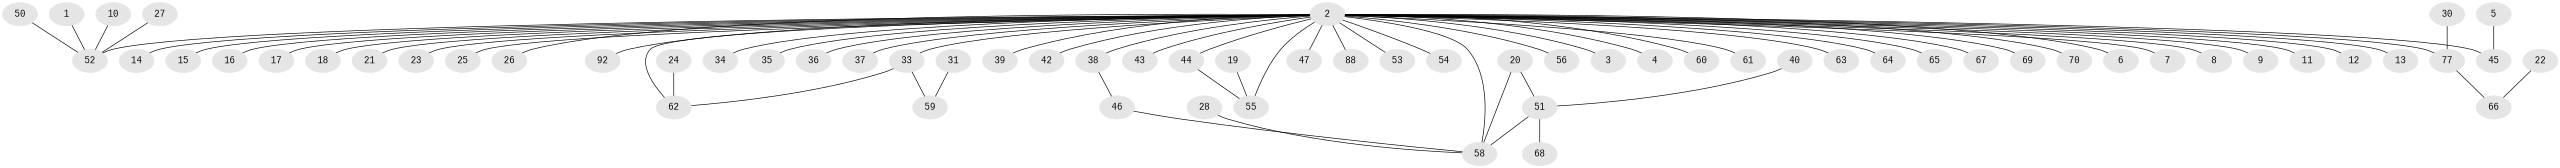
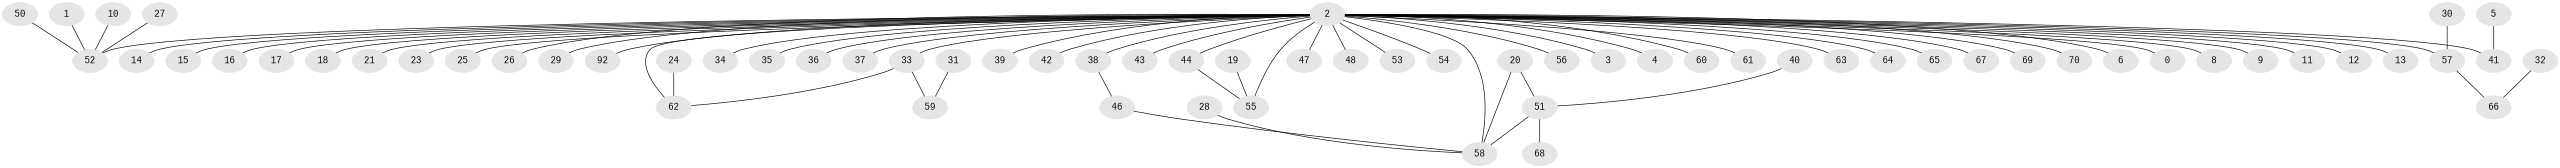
none -> (556, 61)
(1351, 61) -> (1351, 61)
(2168, 61) -> (2168, 61)
(2447, 61) -> (2447, 61)
(2494, 61) -> (2494, 61)
(2540, 61) -> (2540, 61)
